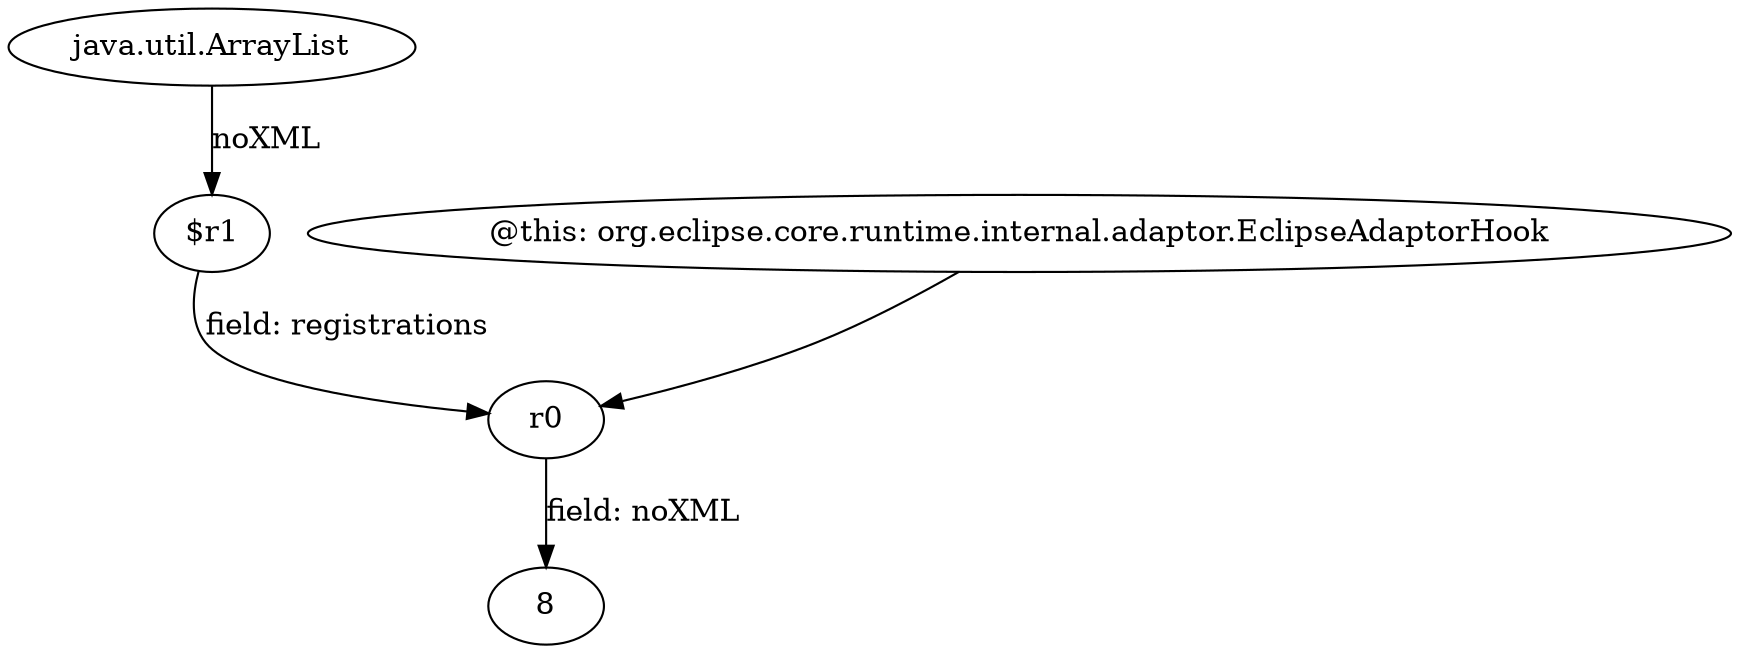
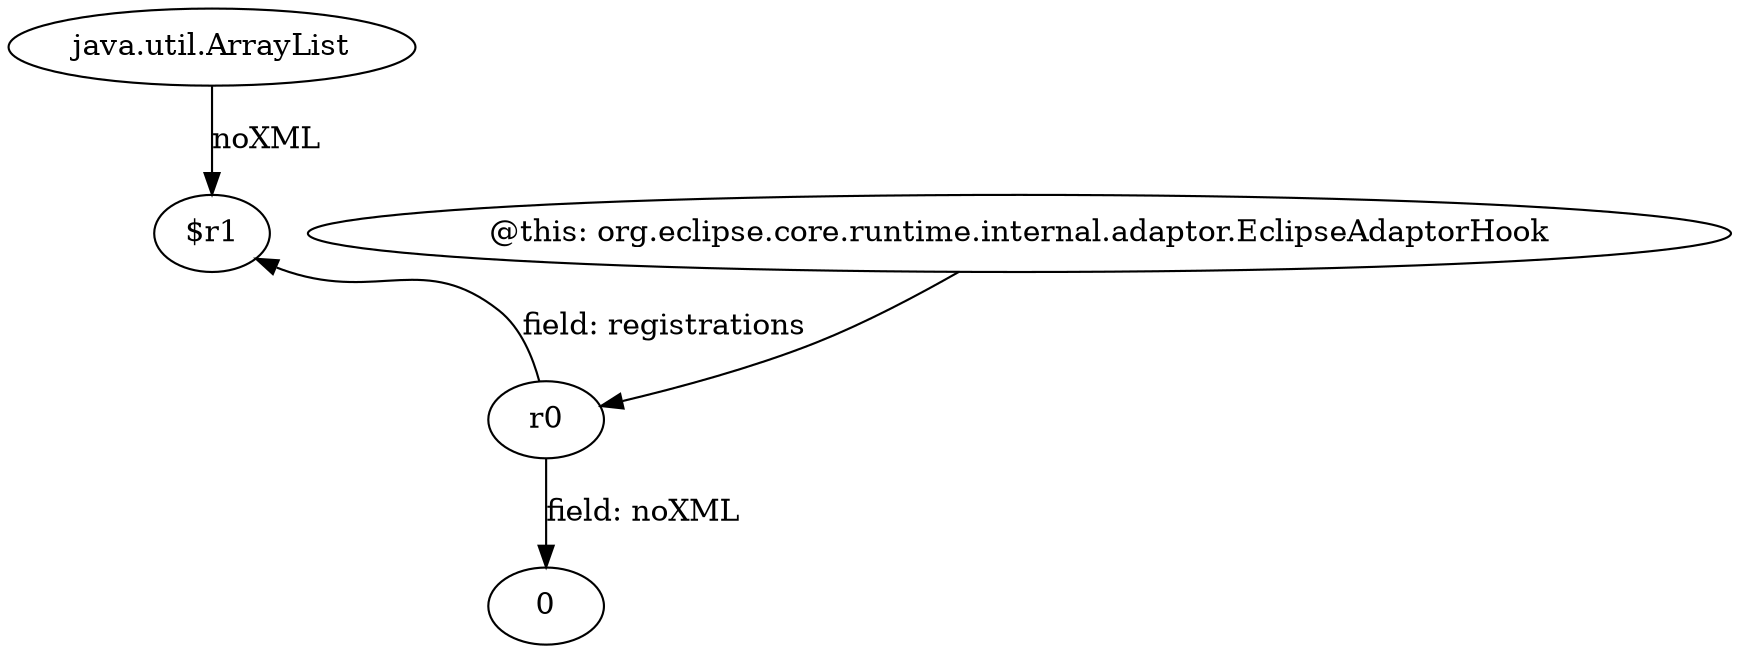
(295, 384) -> (432, 281)
(546, 606) -> (546, 606)
